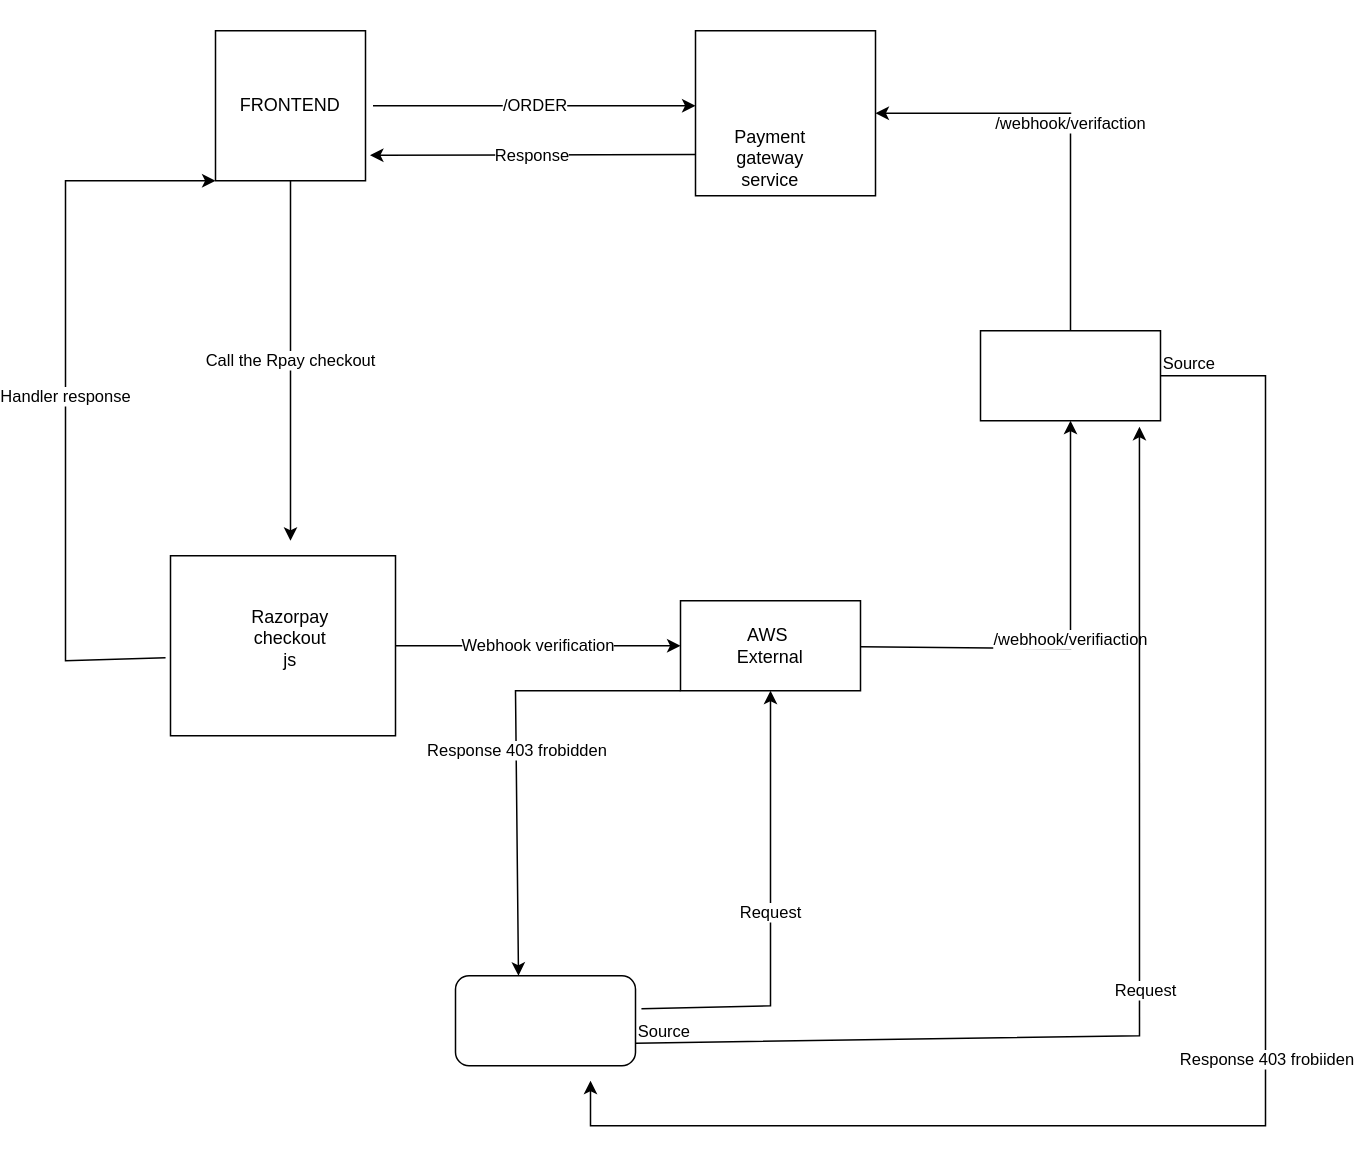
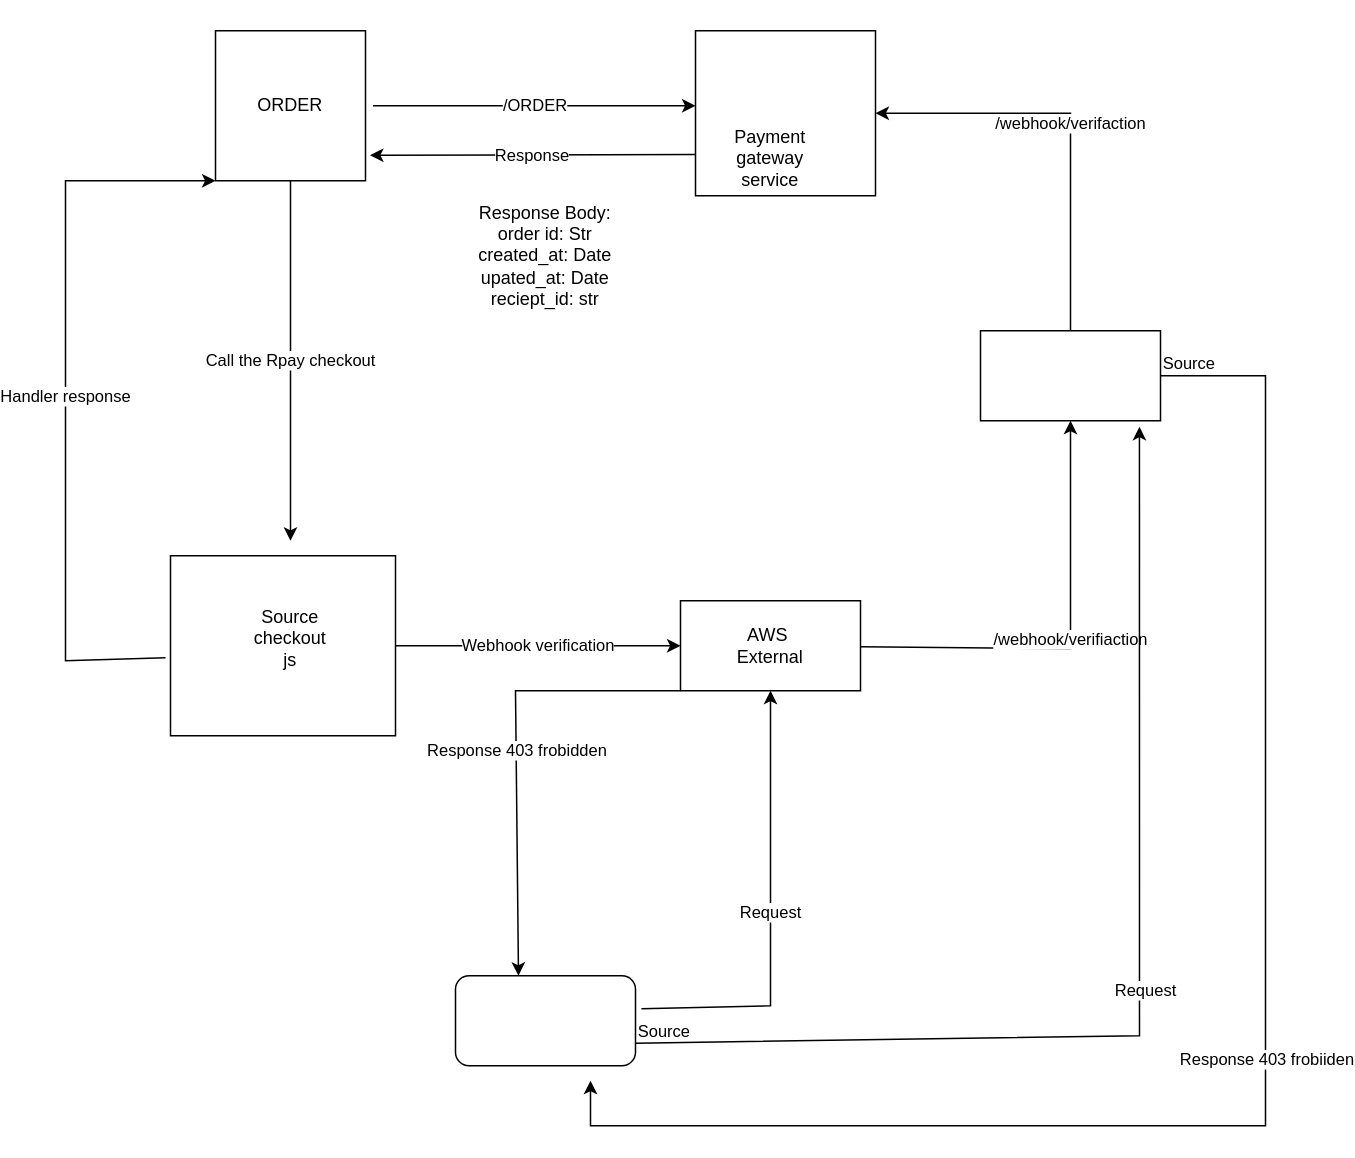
(290, 106) -> (290, 106)
none -> (545, 256)
(290, 638) -> (290, 638)
